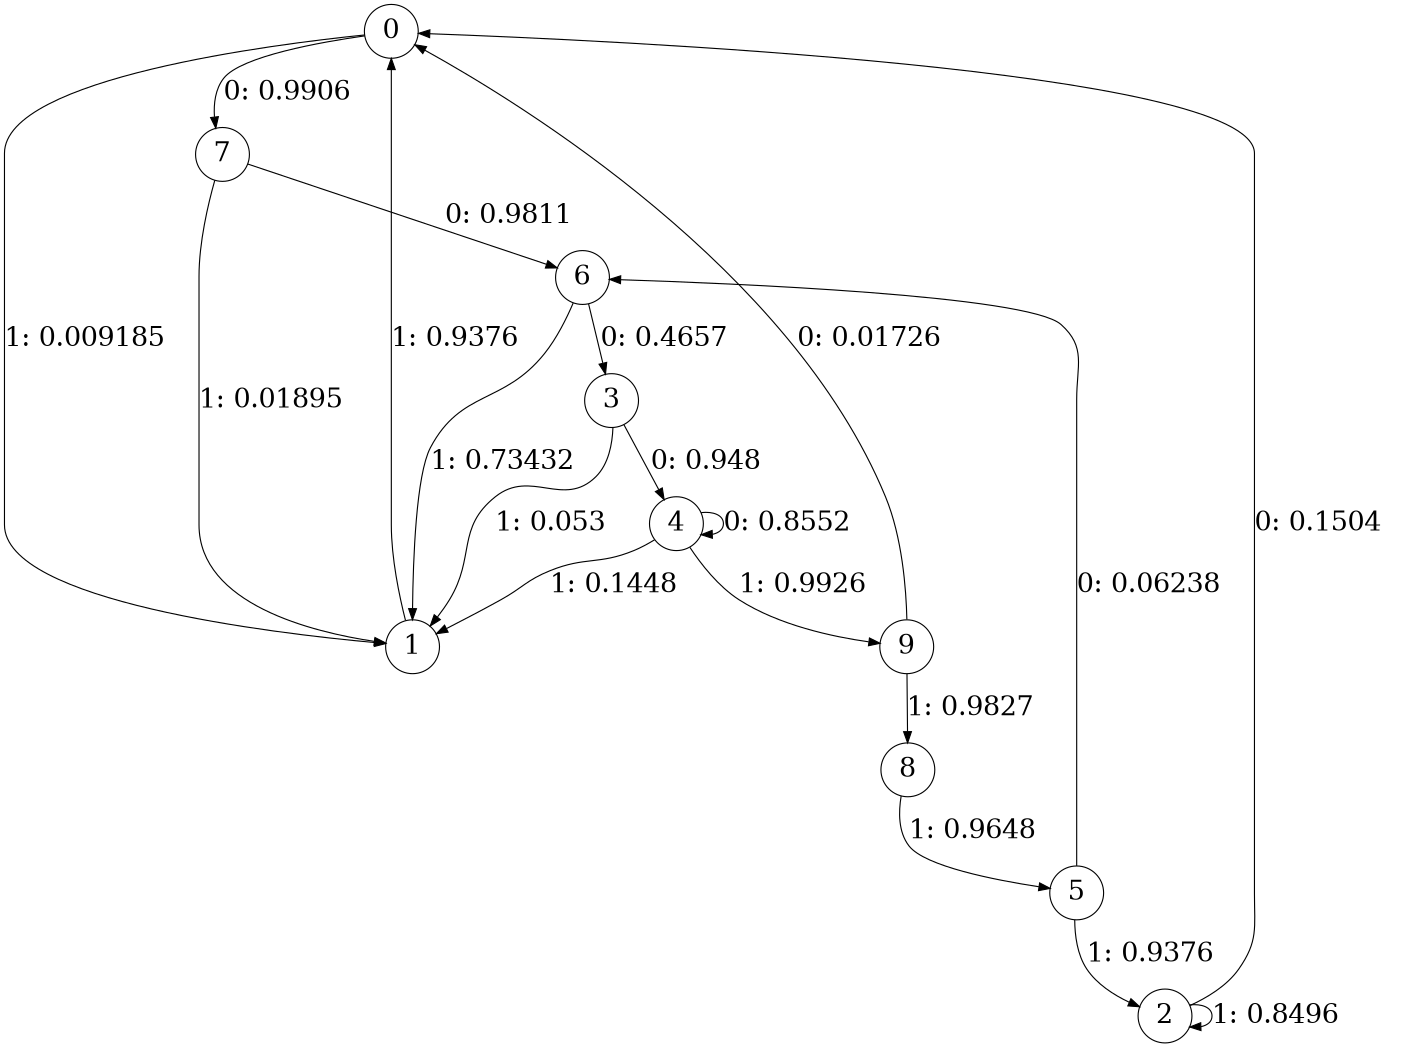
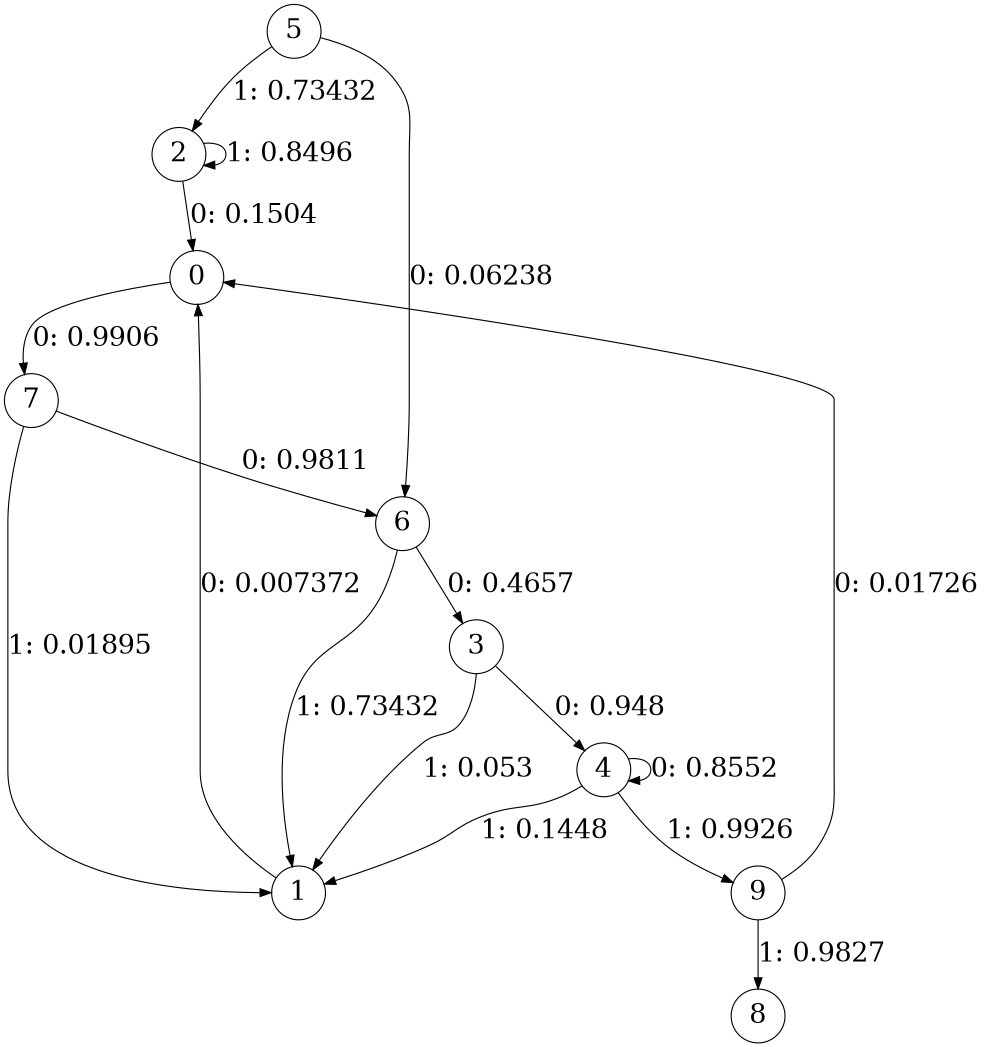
(467, 339) -> (289, 585)
(4, 344) -> none
(946, 866) -> none
(1163, 954) -> (313, 93)
